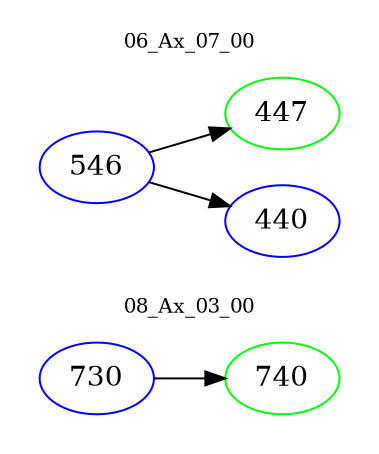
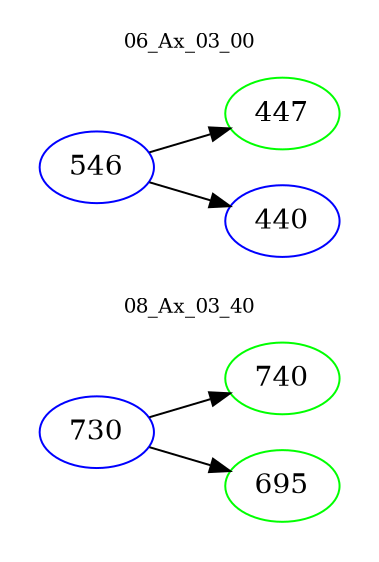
(190, 43) -> (190, 43)
(190, 308) -> (190, 308)
none -> (282, 486)
